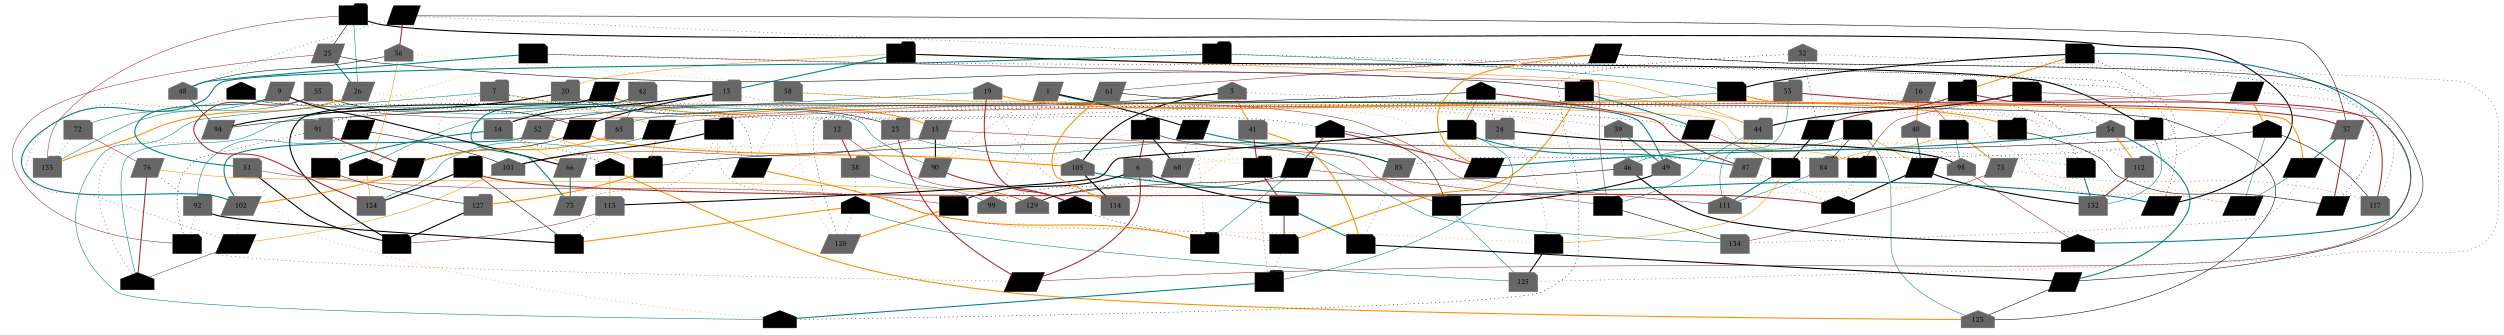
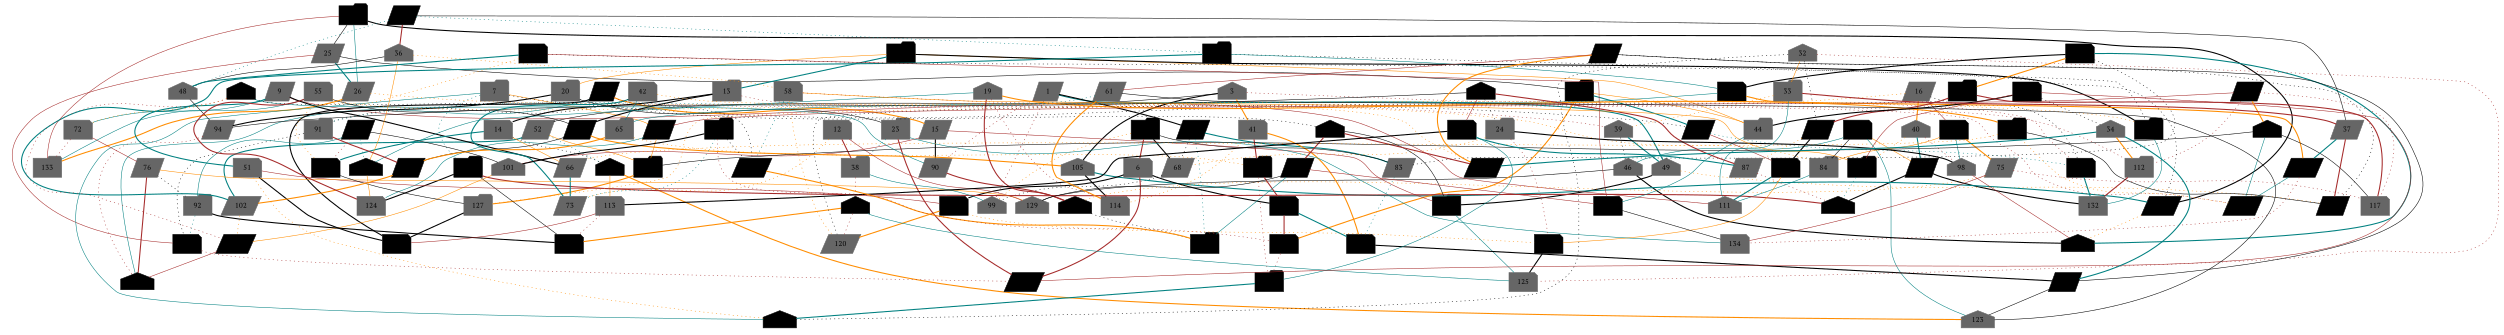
(1795, 74) -> (1795, 74)
